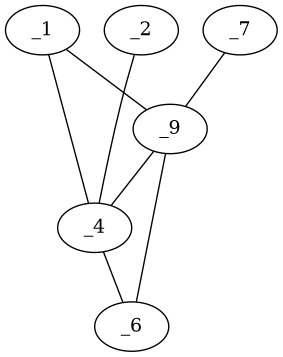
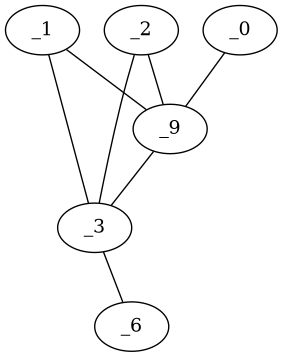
(240, 30) -> (240, 30)
(95, 228) -> (95, 228)
(151, 228) -> (156, 80)
